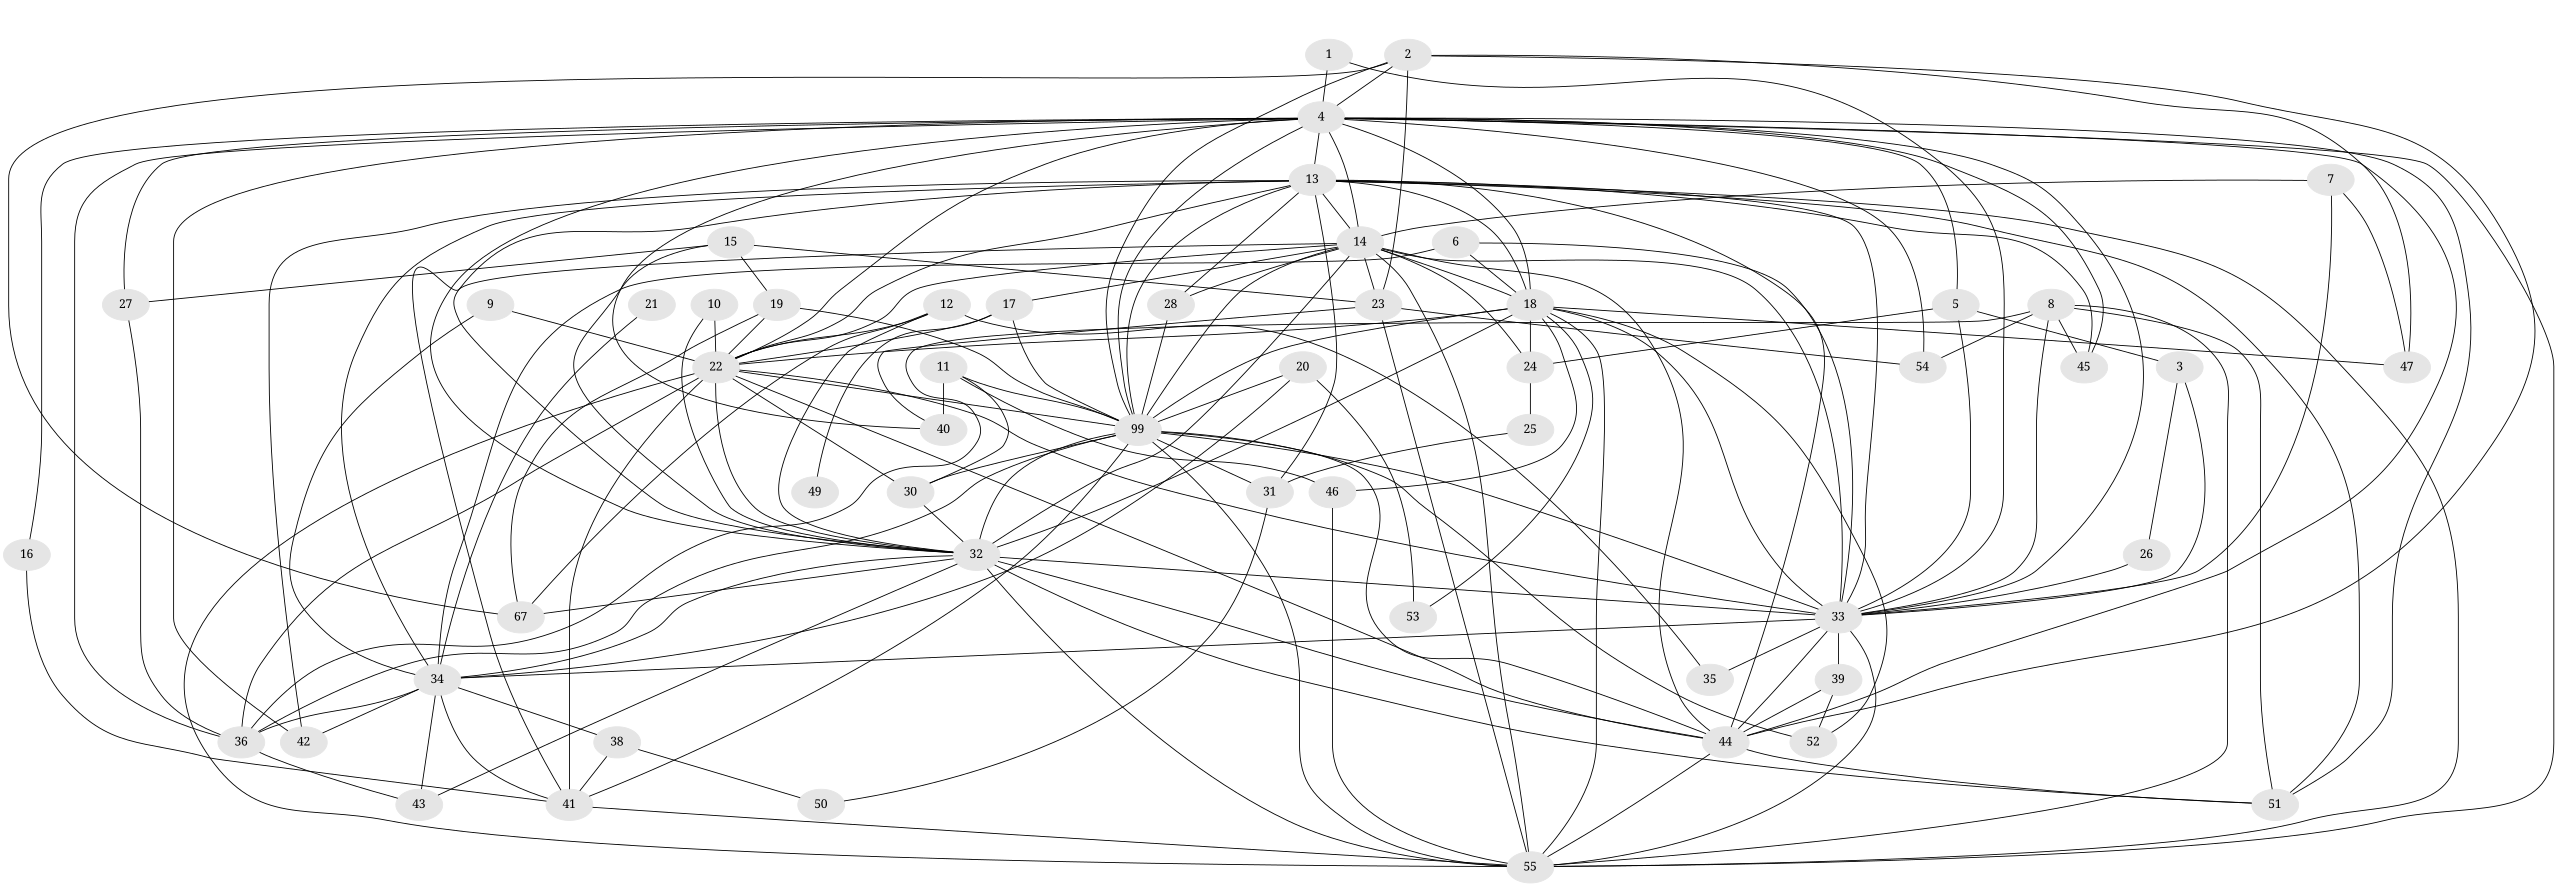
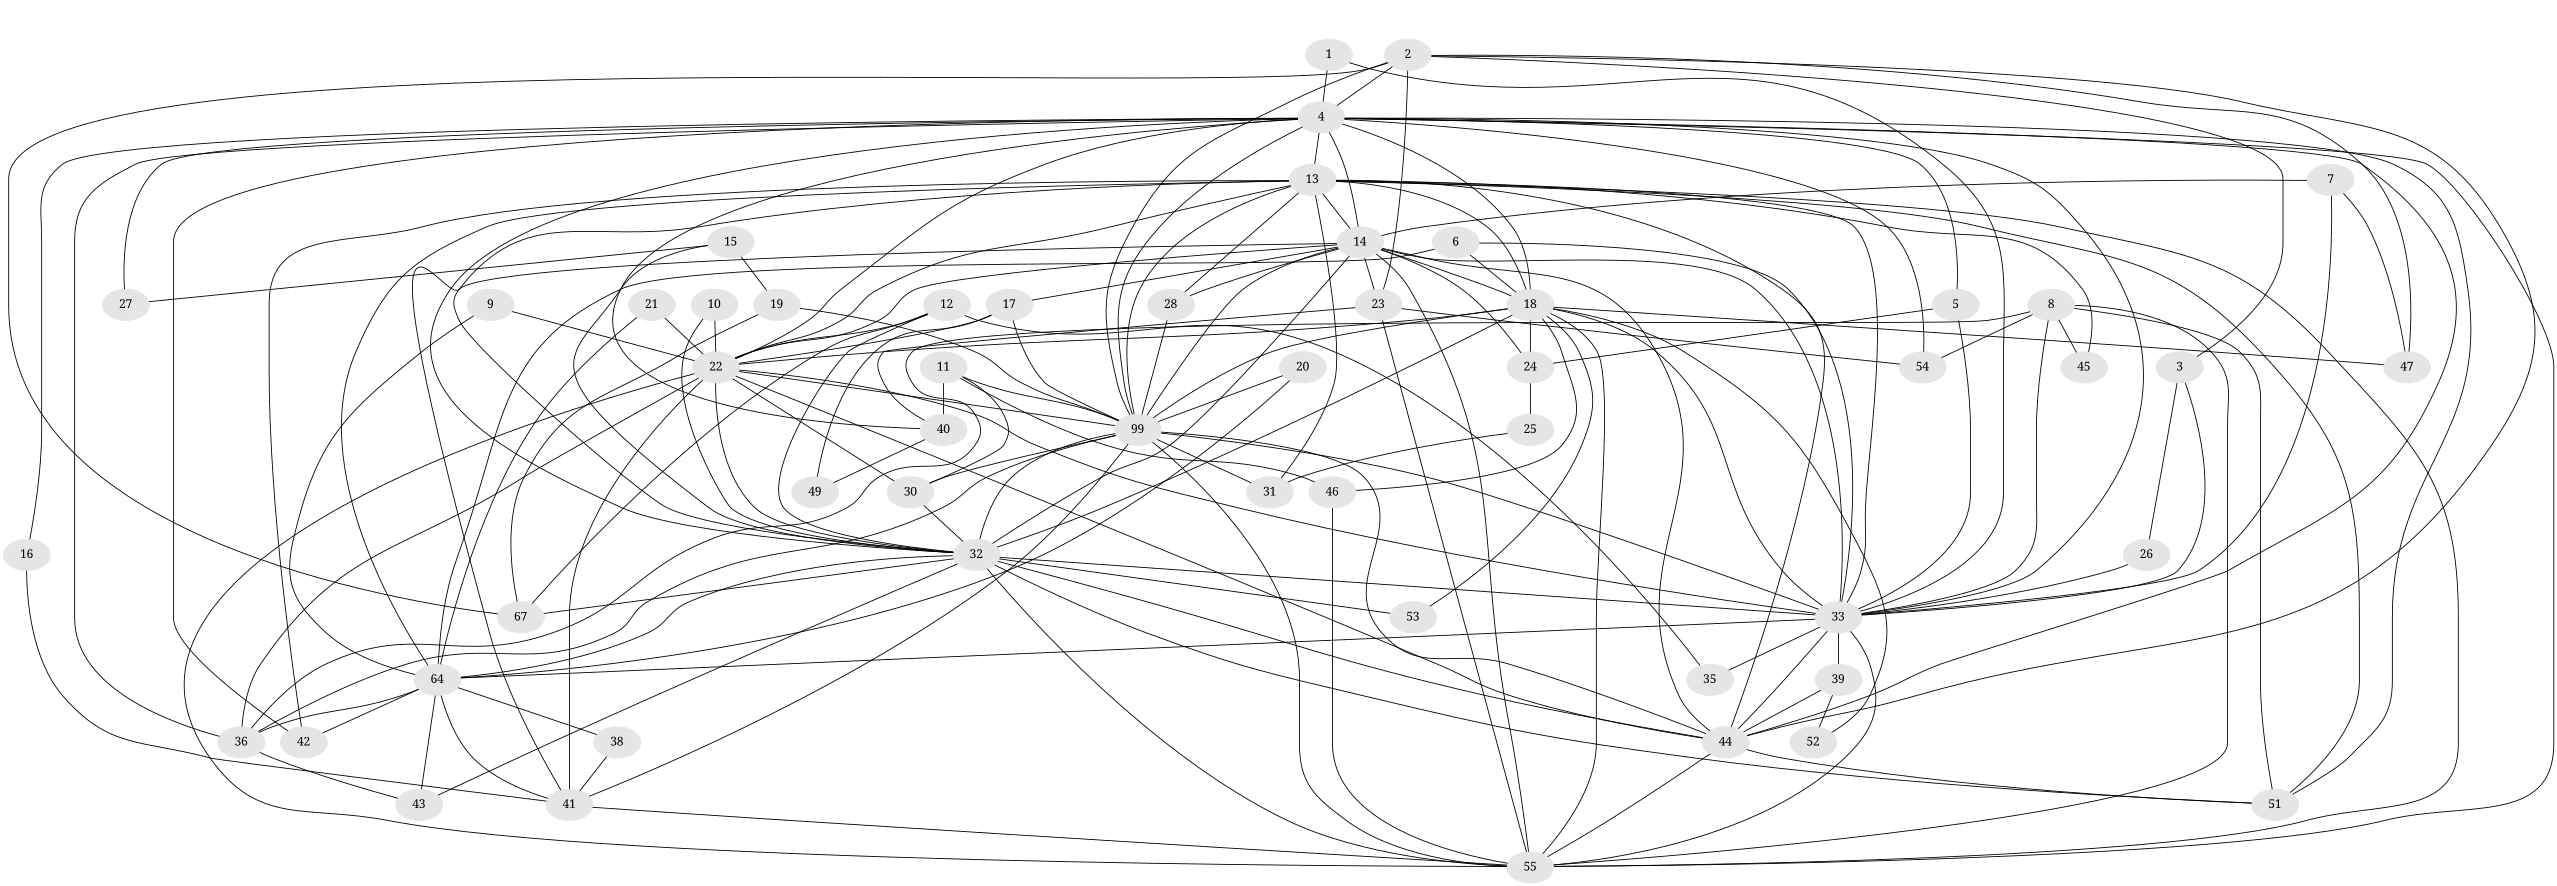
(1973, 176) -> none
(1070, 275) -> none
(2059, 334) -> (1972, 94)
(747, 336) -> (684, 336)
none -> (879, 461)
(1385, 462) -> (1195, 586)
(1473, 545) -> none
(141, 546) -> none
(438, 680) -> (438, 680)
(821, 805) -> none
